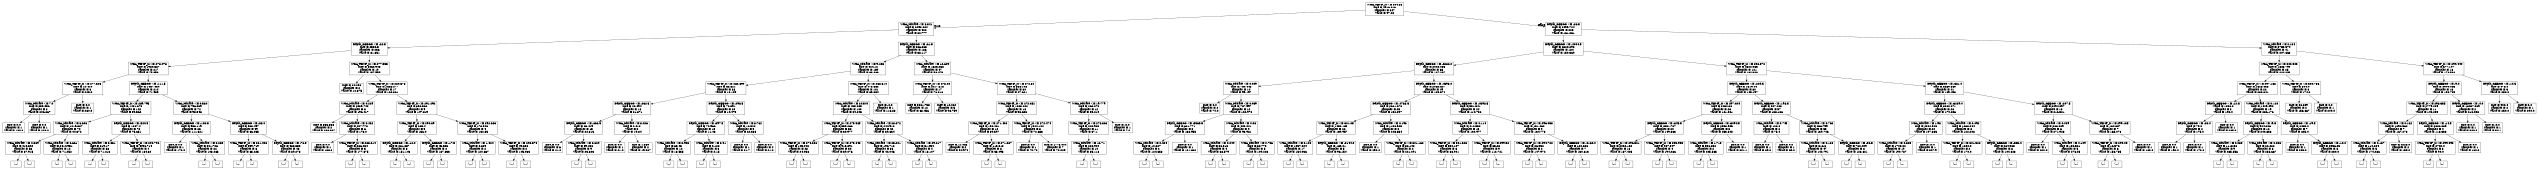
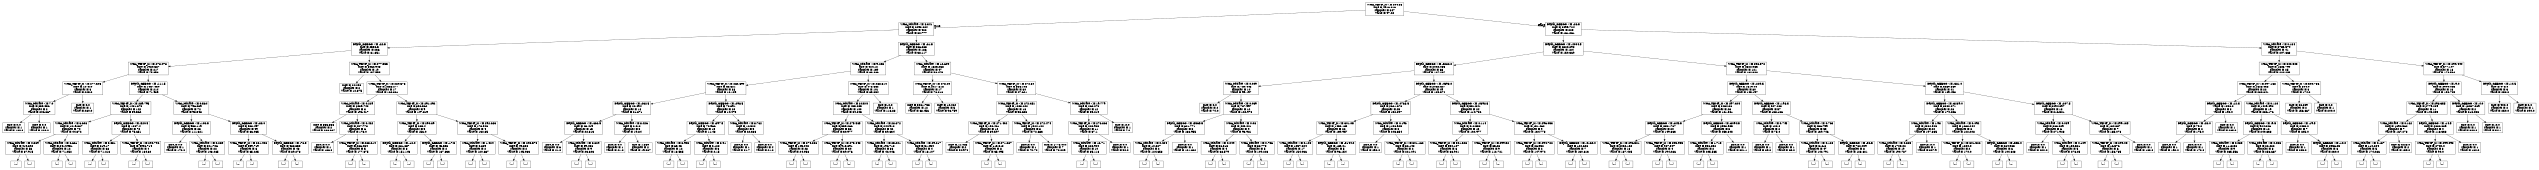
(632, 128) -> (632, 128)
none -> (1120, 148)
